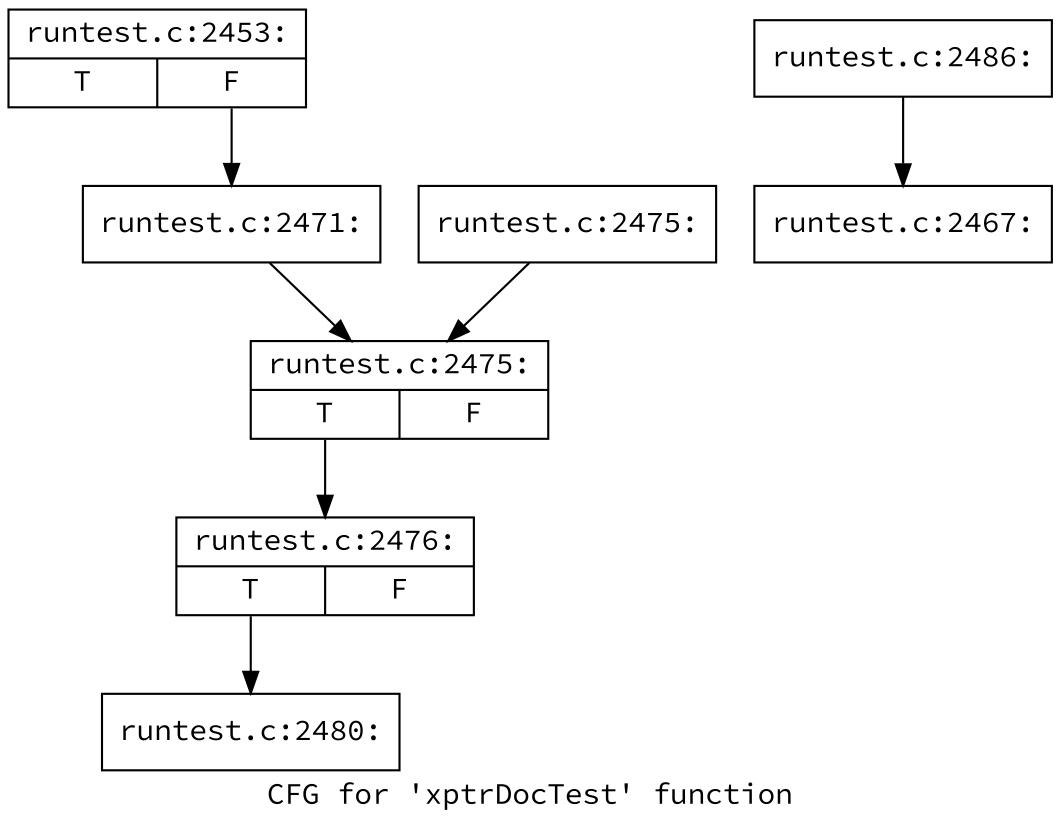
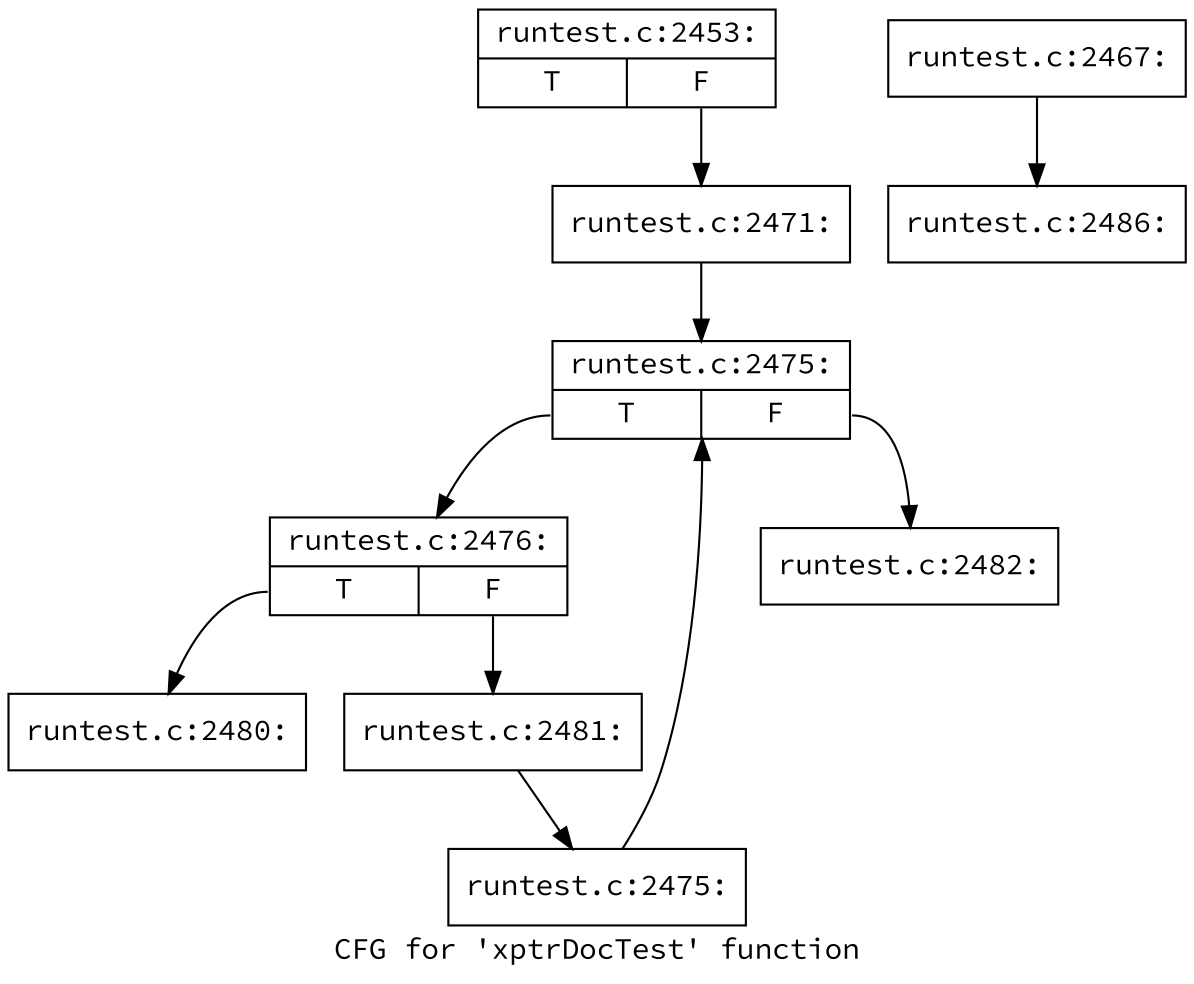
(903, 130) -> (1037, 130)
none -> (910, 566)
none -> (493, 732)
